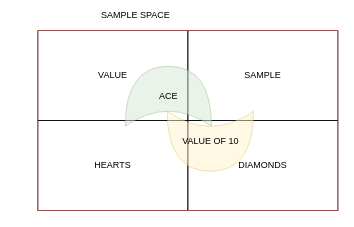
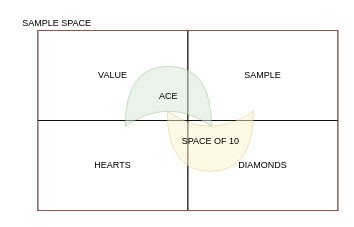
(135, 15) -> (57, 23)
(211, 141) -> (211, 141)
